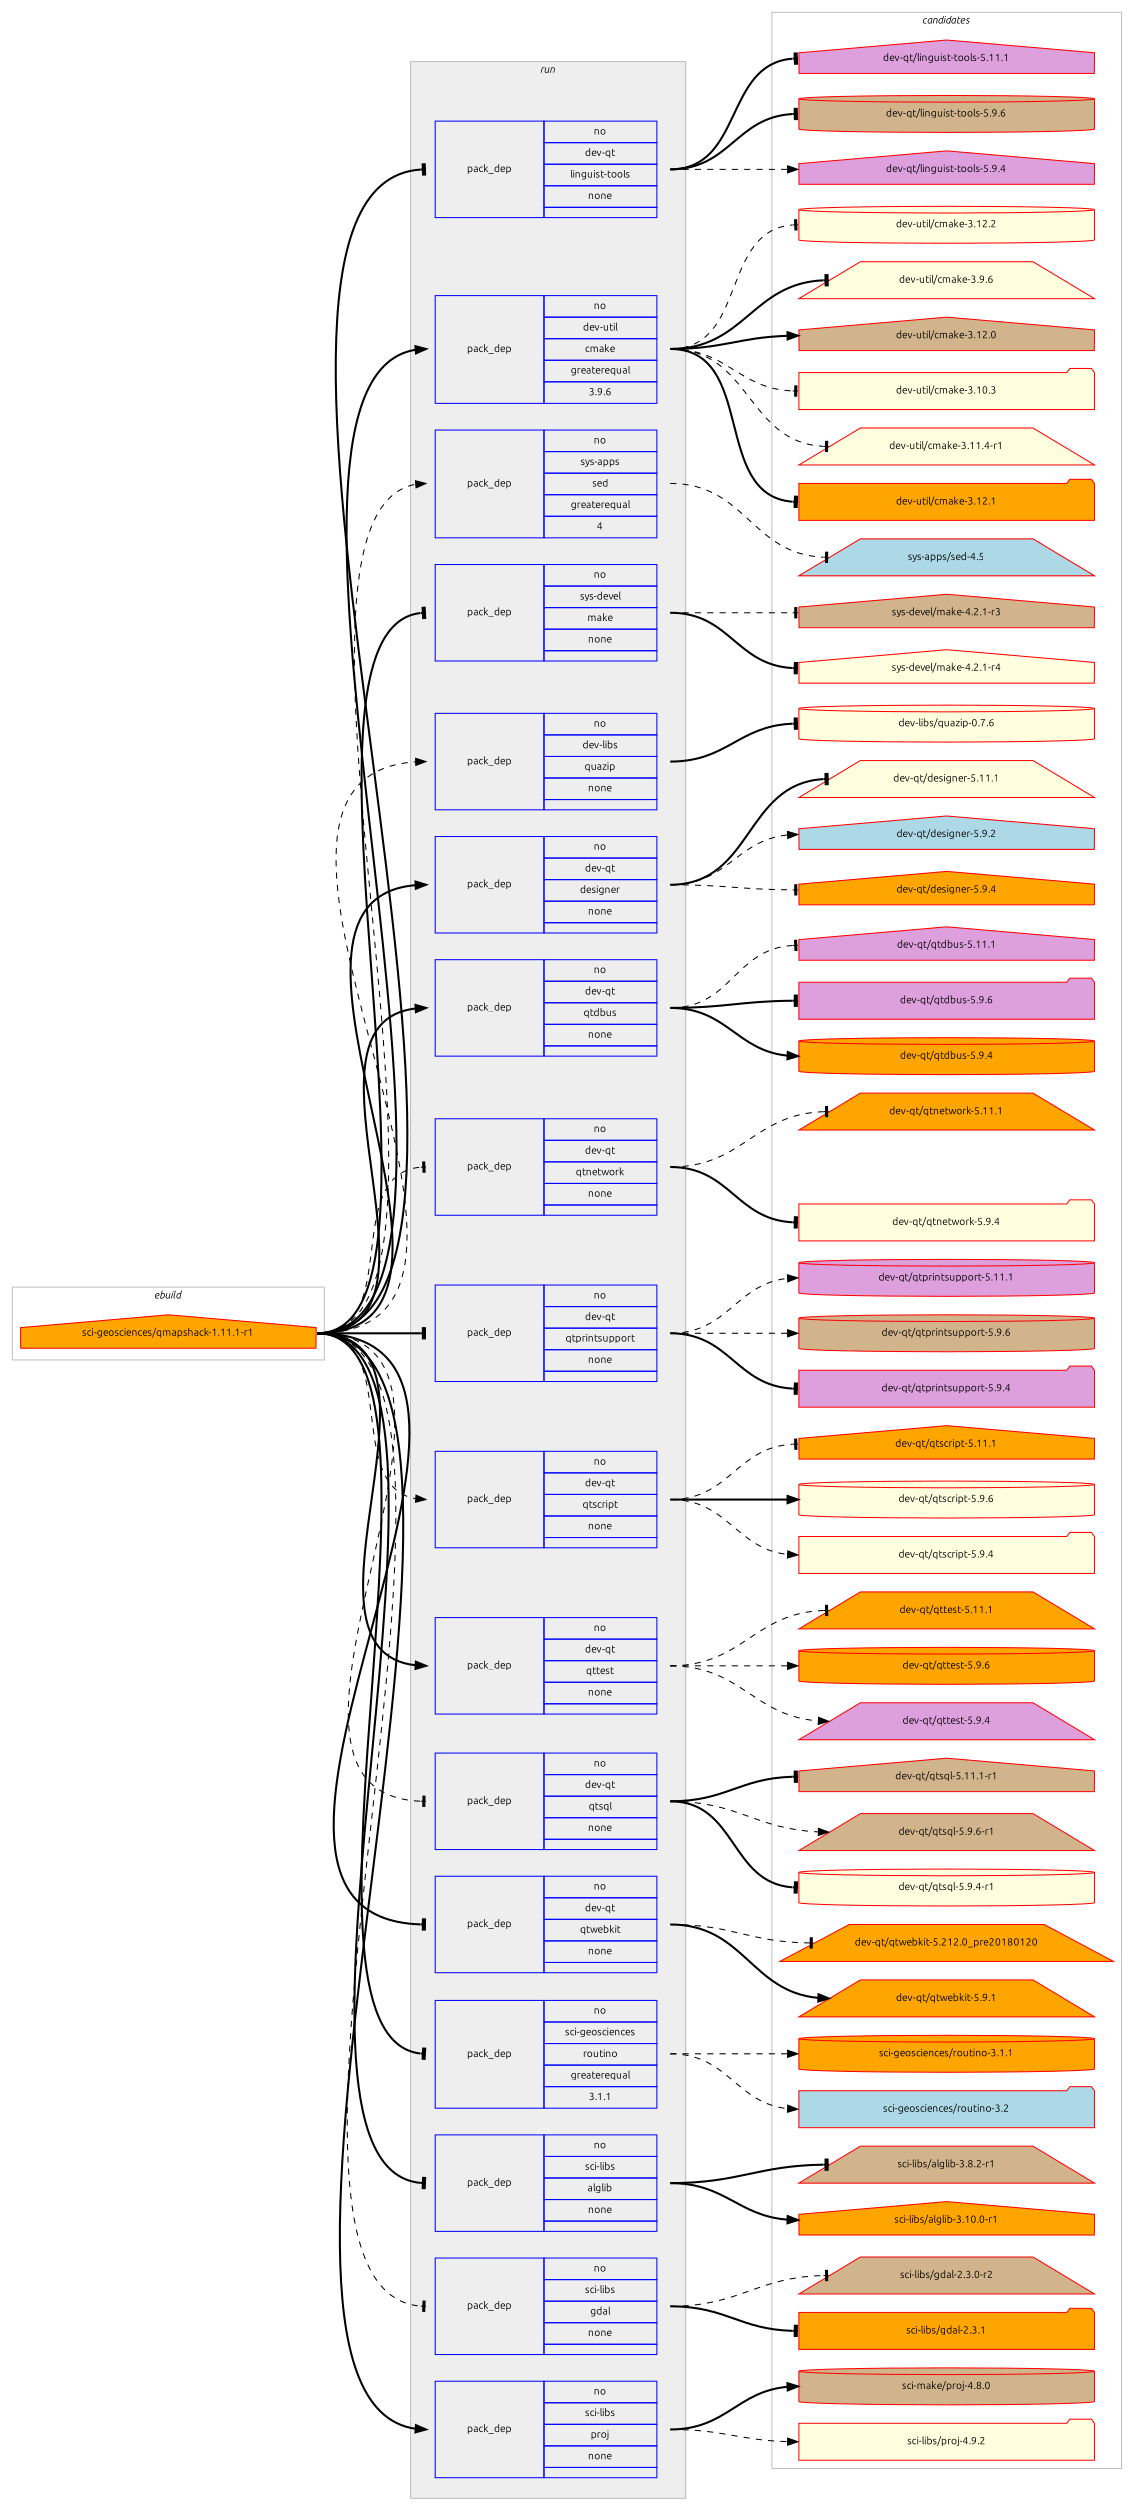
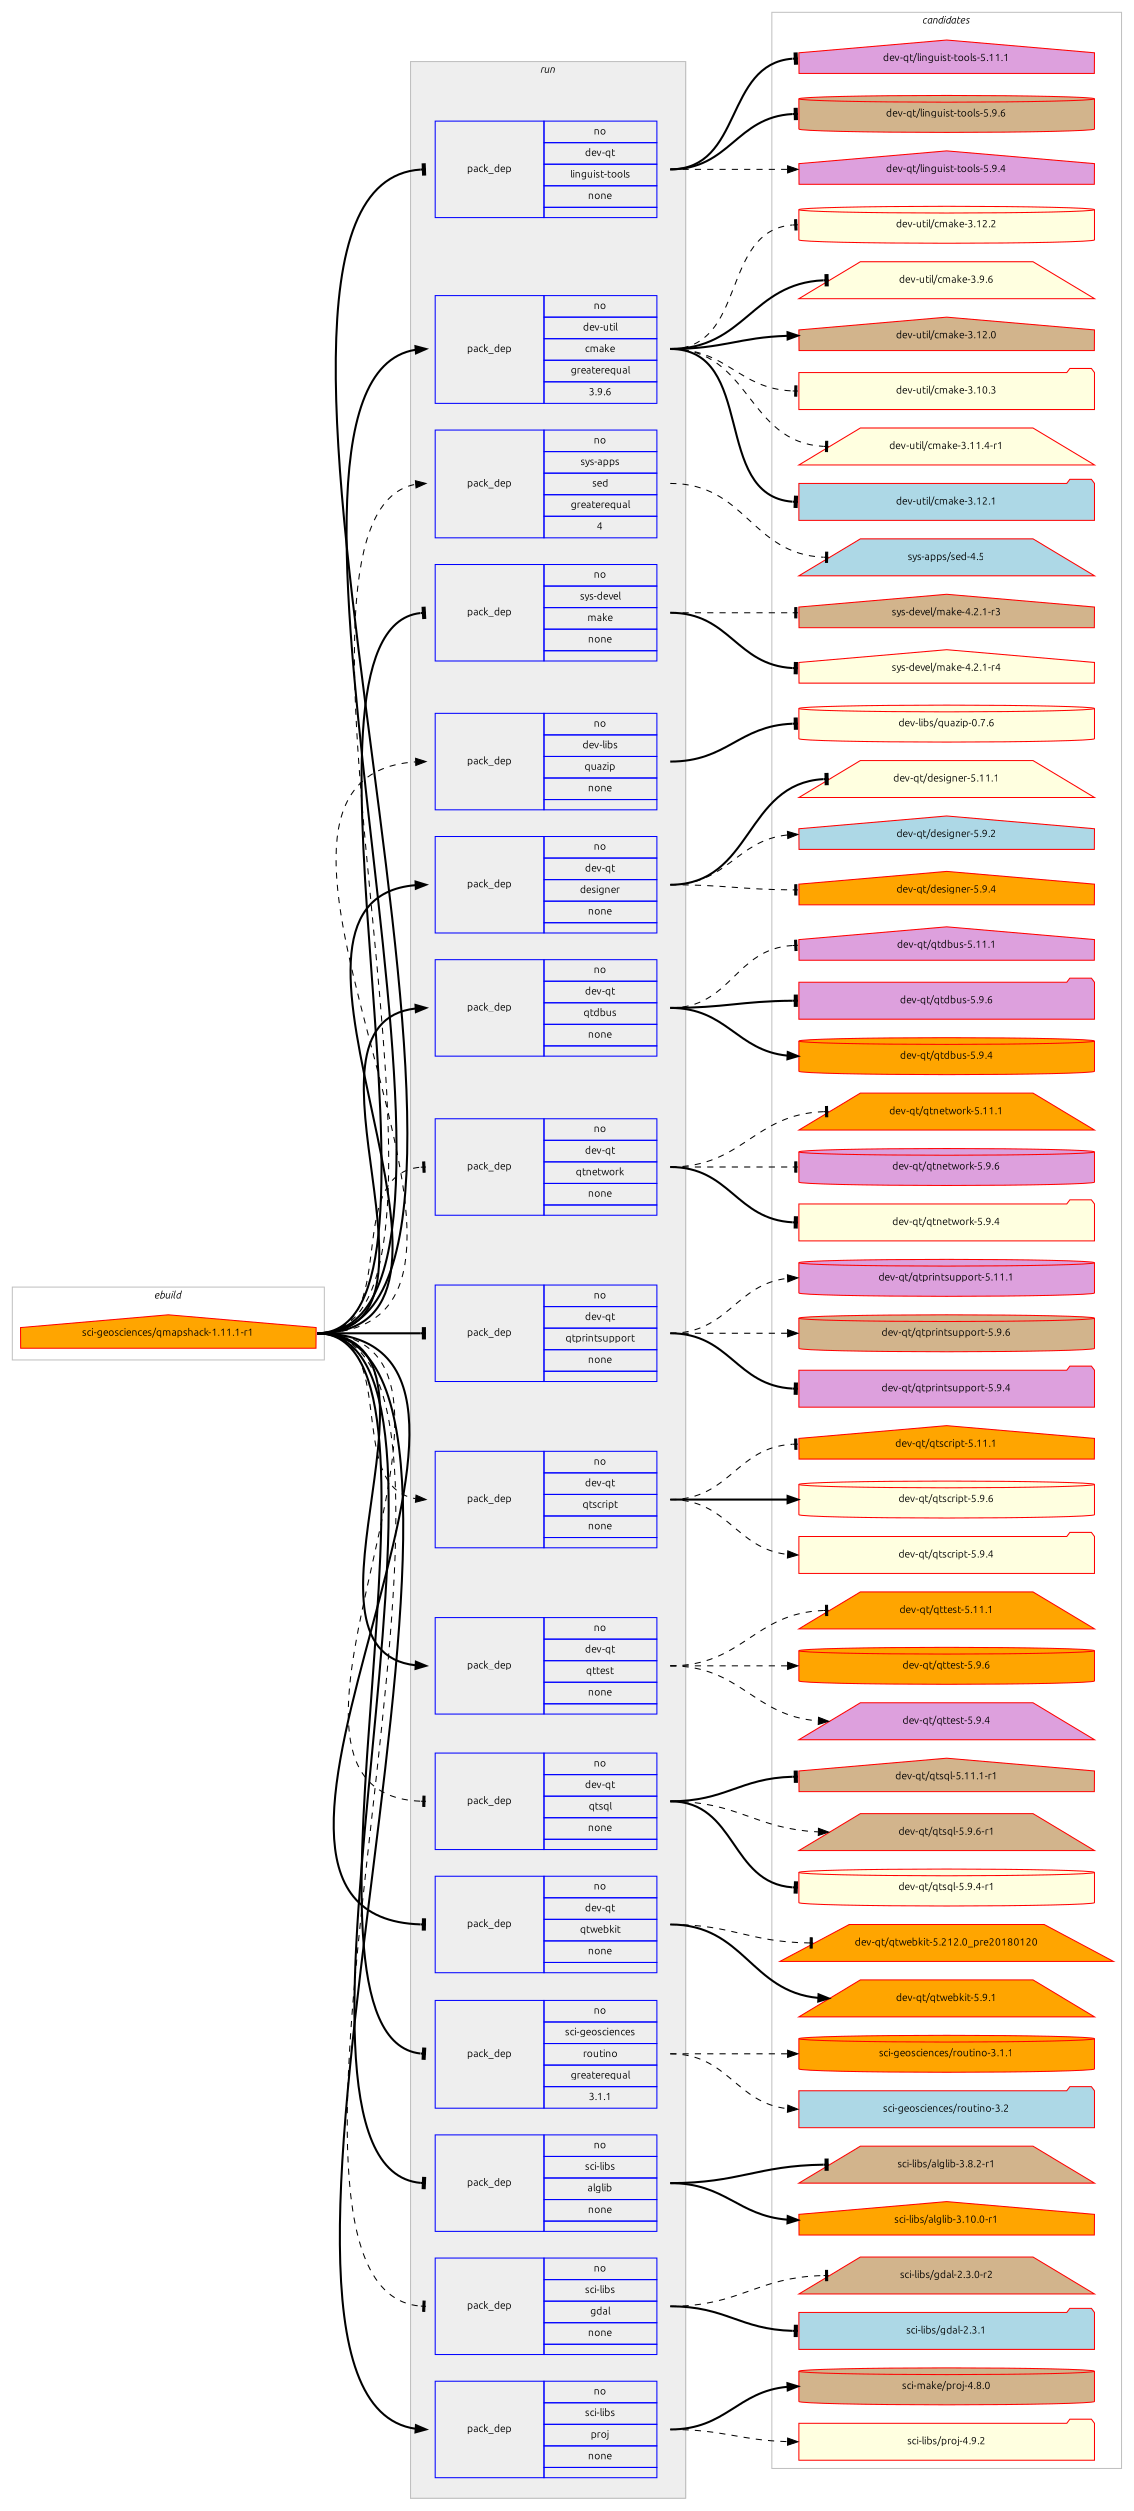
(947, 502) -> (947, 502)
none -> (947, 1167)
(947, 2331) -> (947, 2331)
